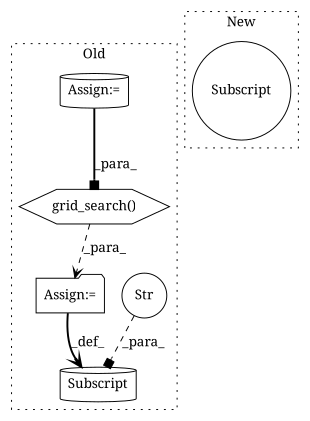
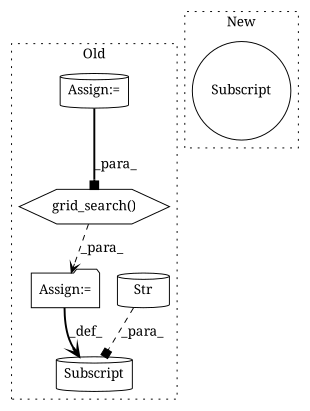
(144, 296) -> (143, 290)
